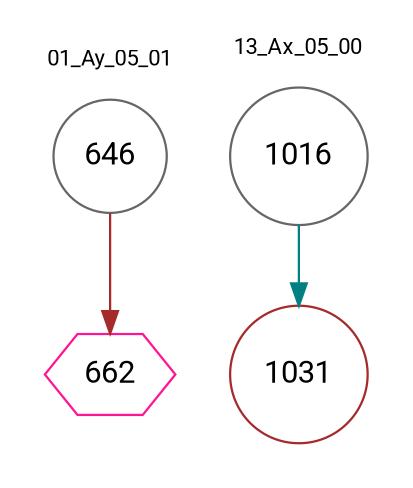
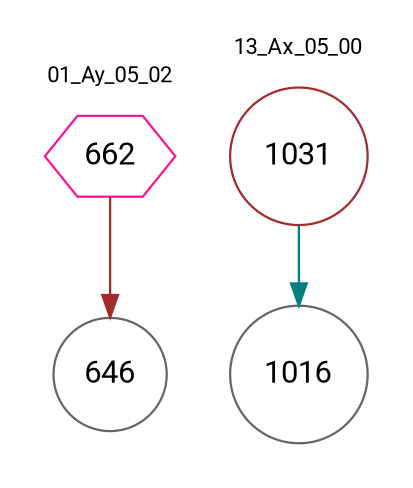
(110, 60) -> (110, 77)
(299, 254) -> (299, 254)
(110, 262) -> (110, 245)
